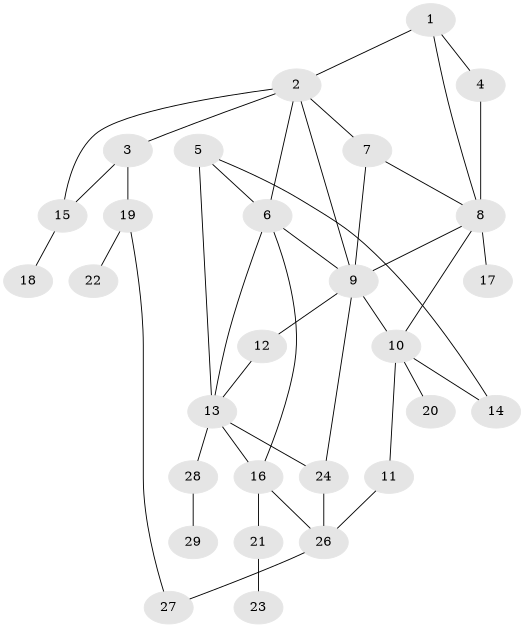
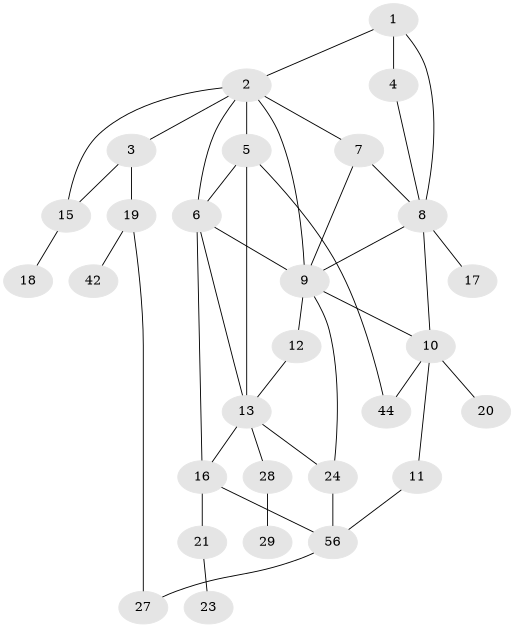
none -> (247, 118)
(93, 281) -> (93, 281)
(496, 412) -> (386, 412)
(324, 542) -> (333, 542)
